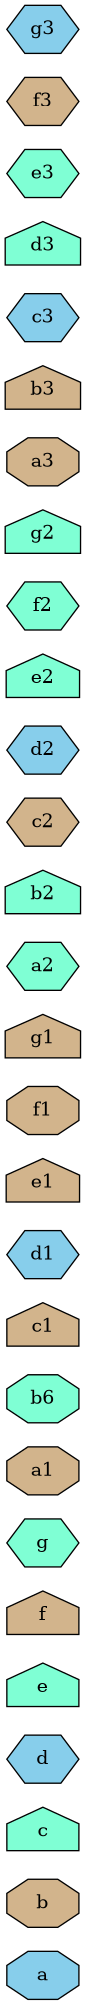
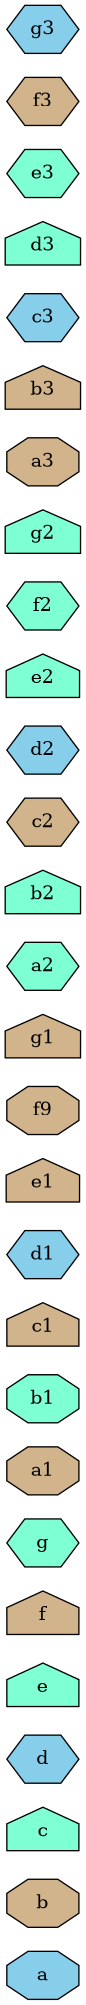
(43, 1110) -> (43, 1110)
(43, 1399) -> (43, 1399)
